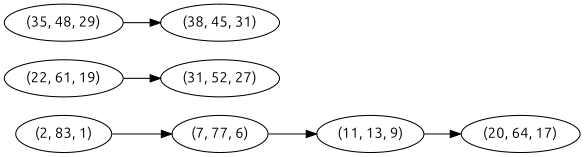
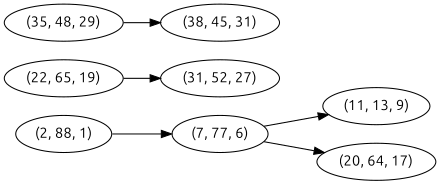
(64, 78) -> (64, 78)
(64, 134) -> (64, 134)
(437, 134) -> (289, 146)
